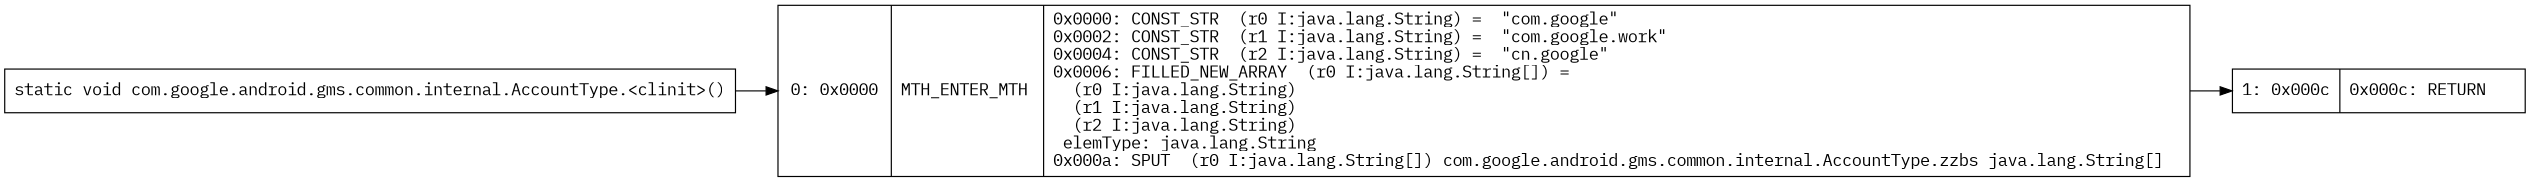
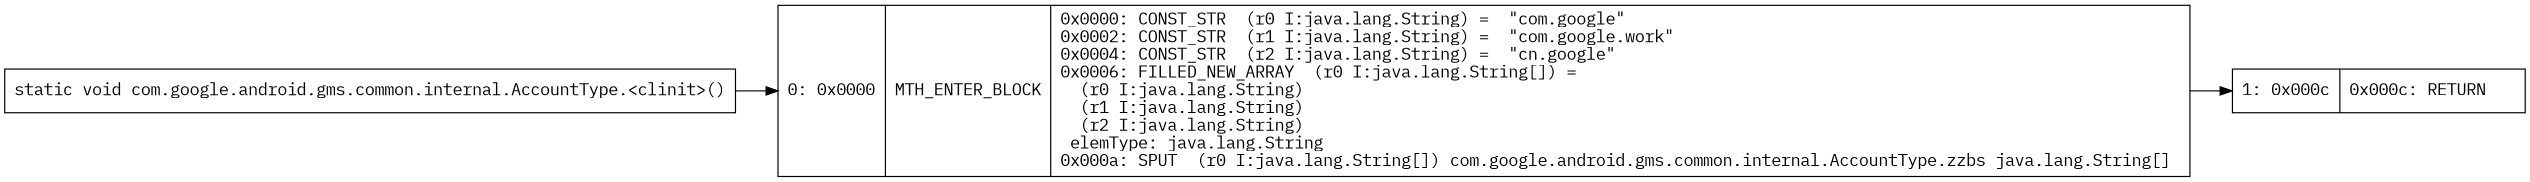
(965, 90) -> (968, 90)
